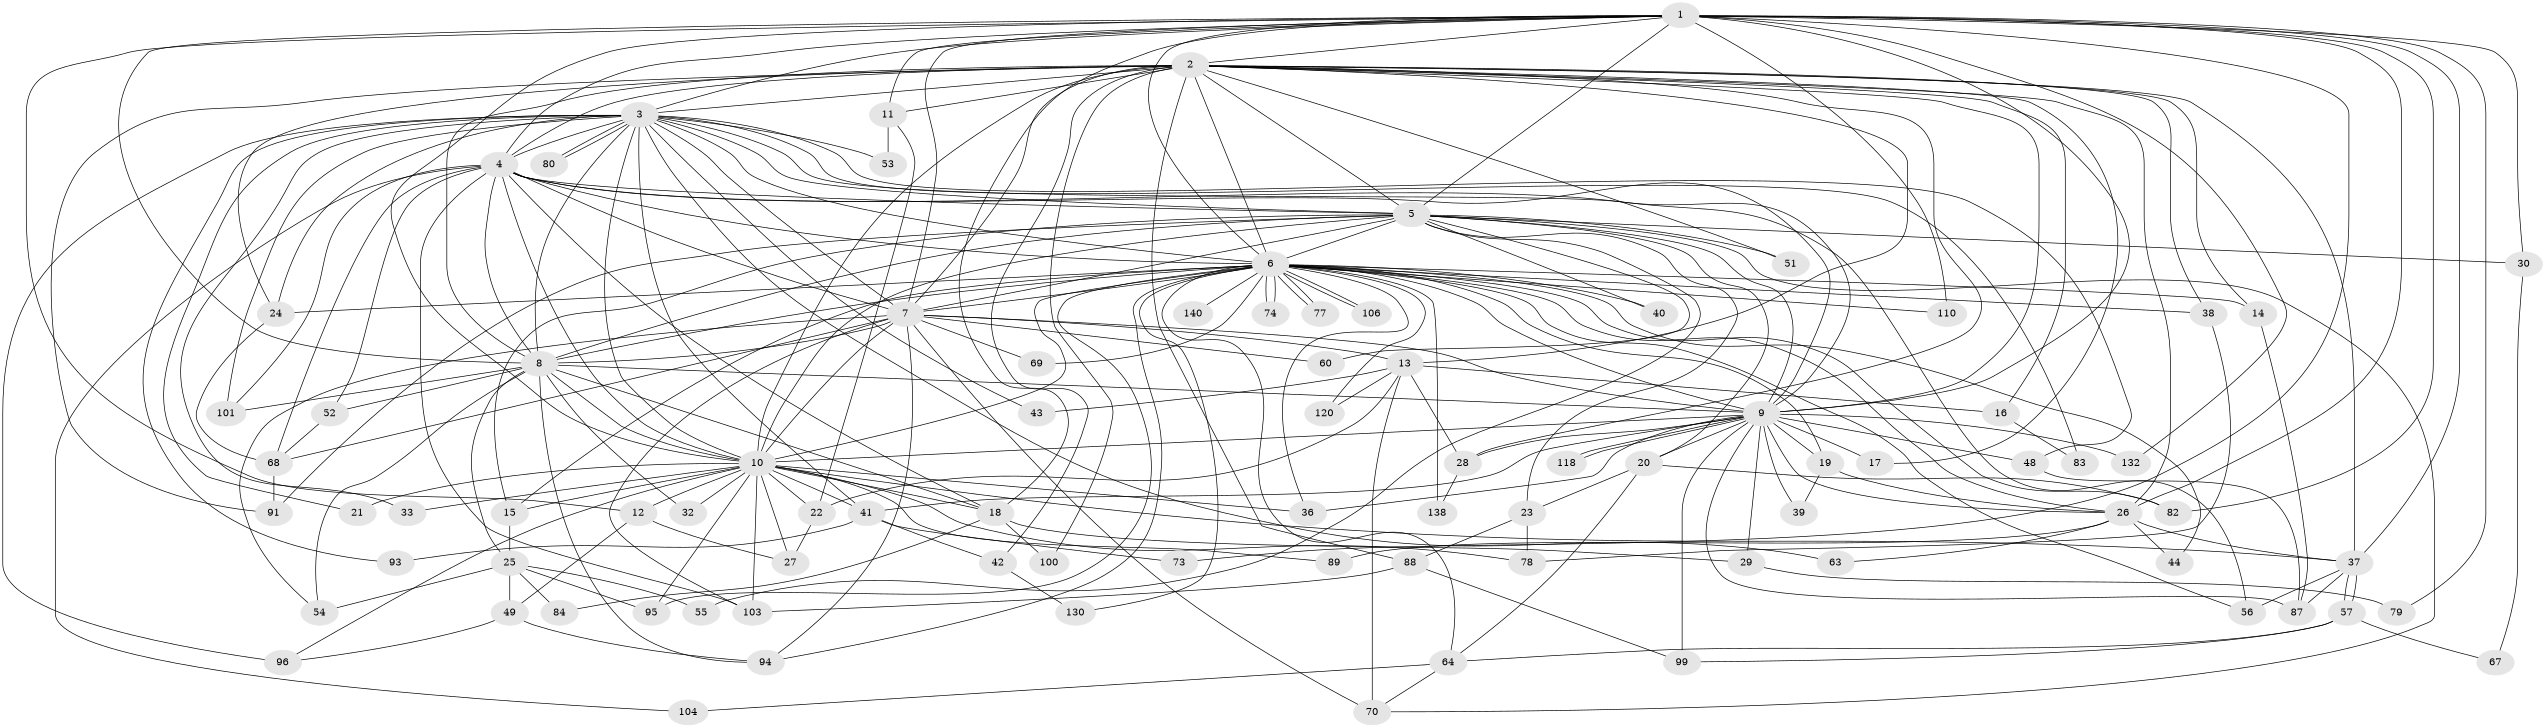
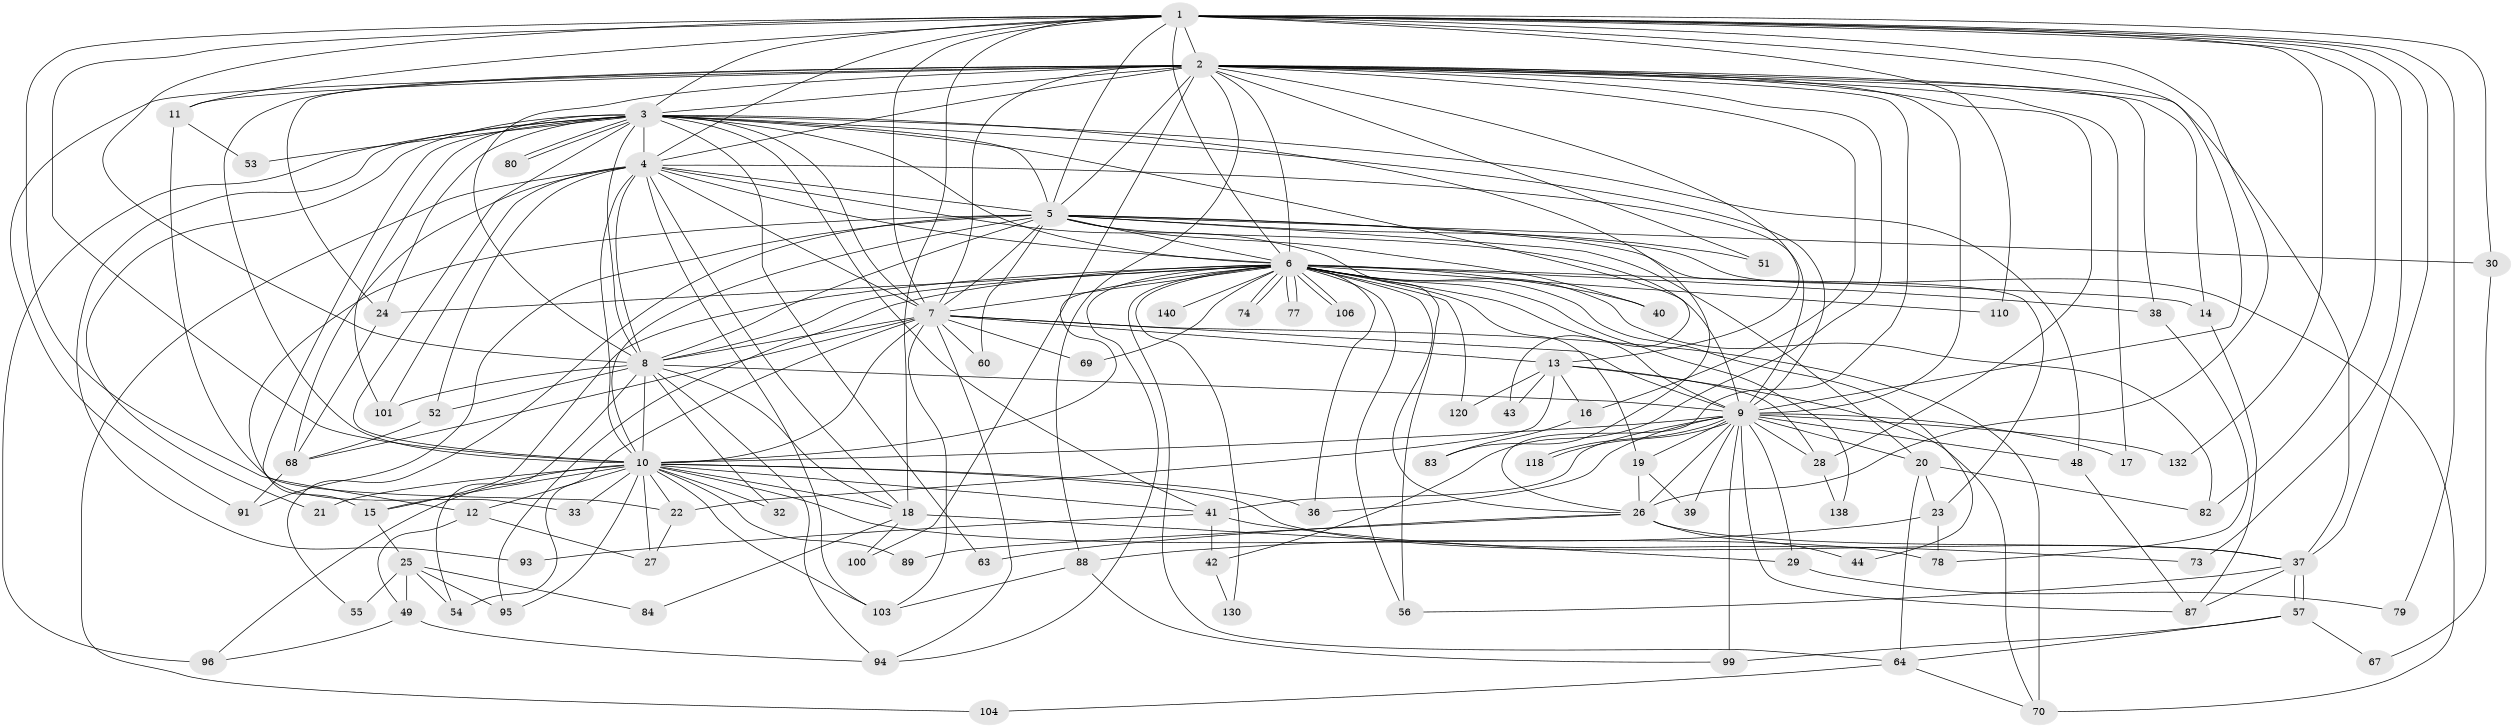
(472, 455) -> none
